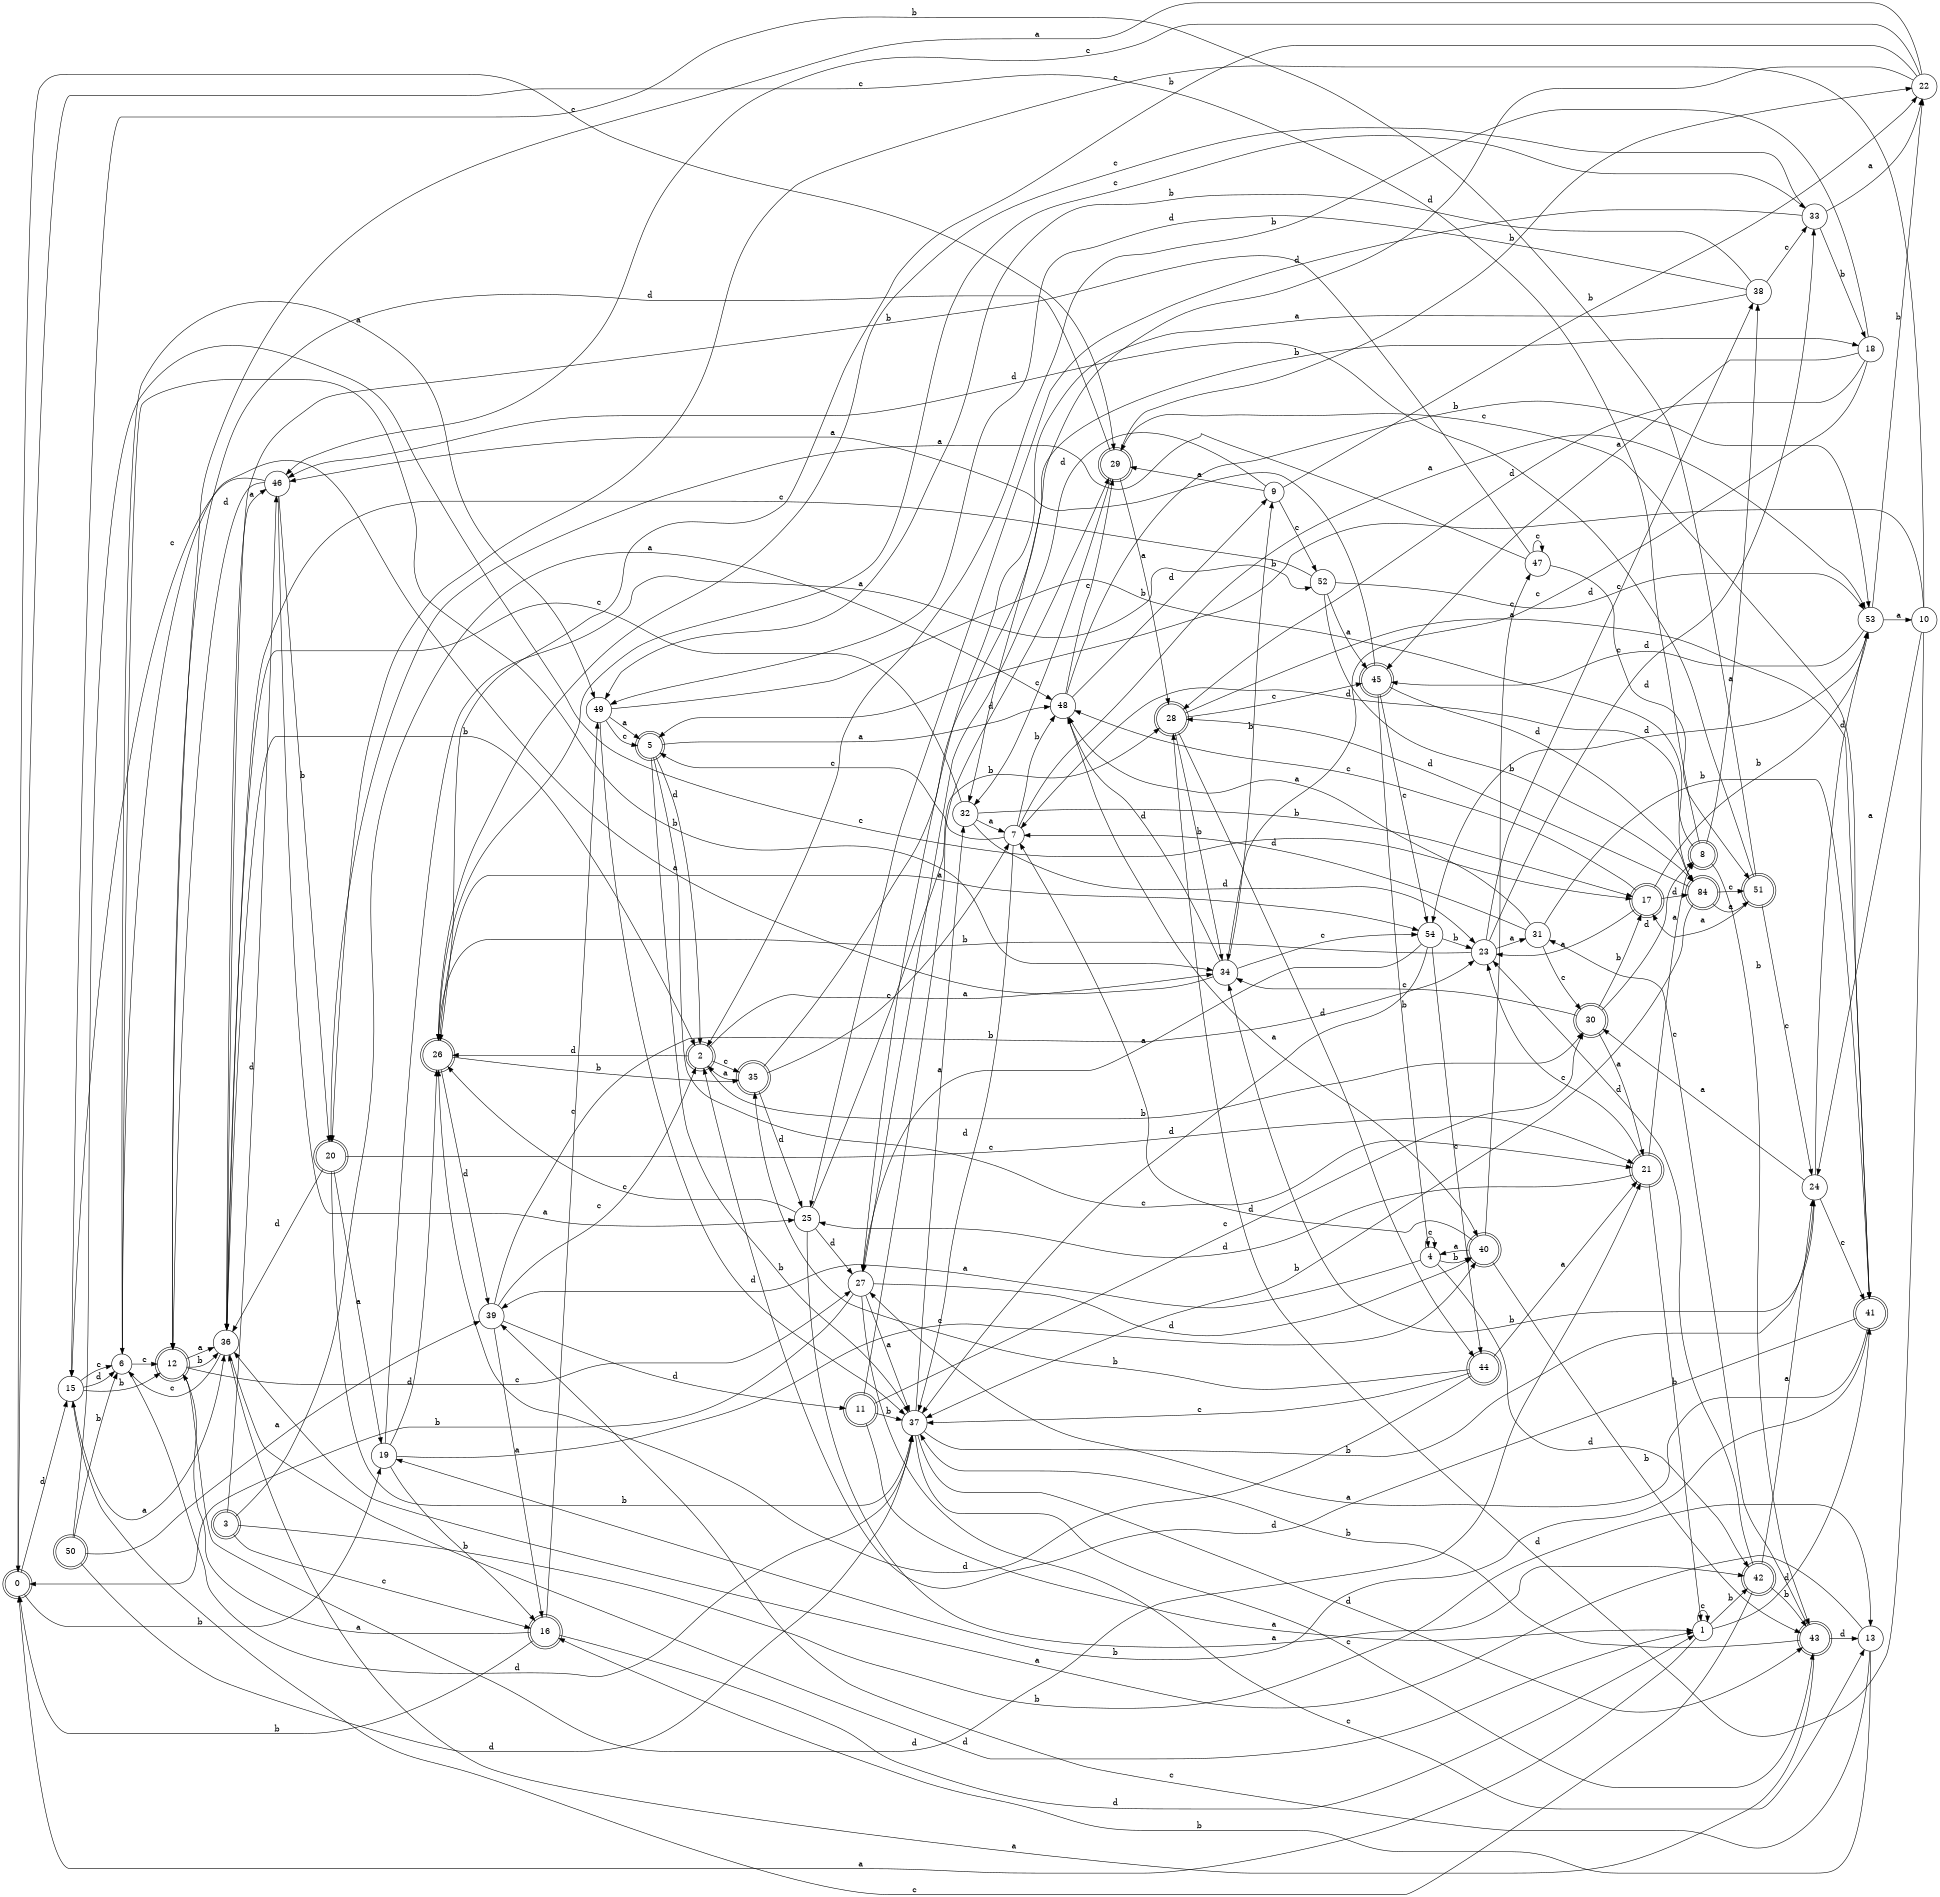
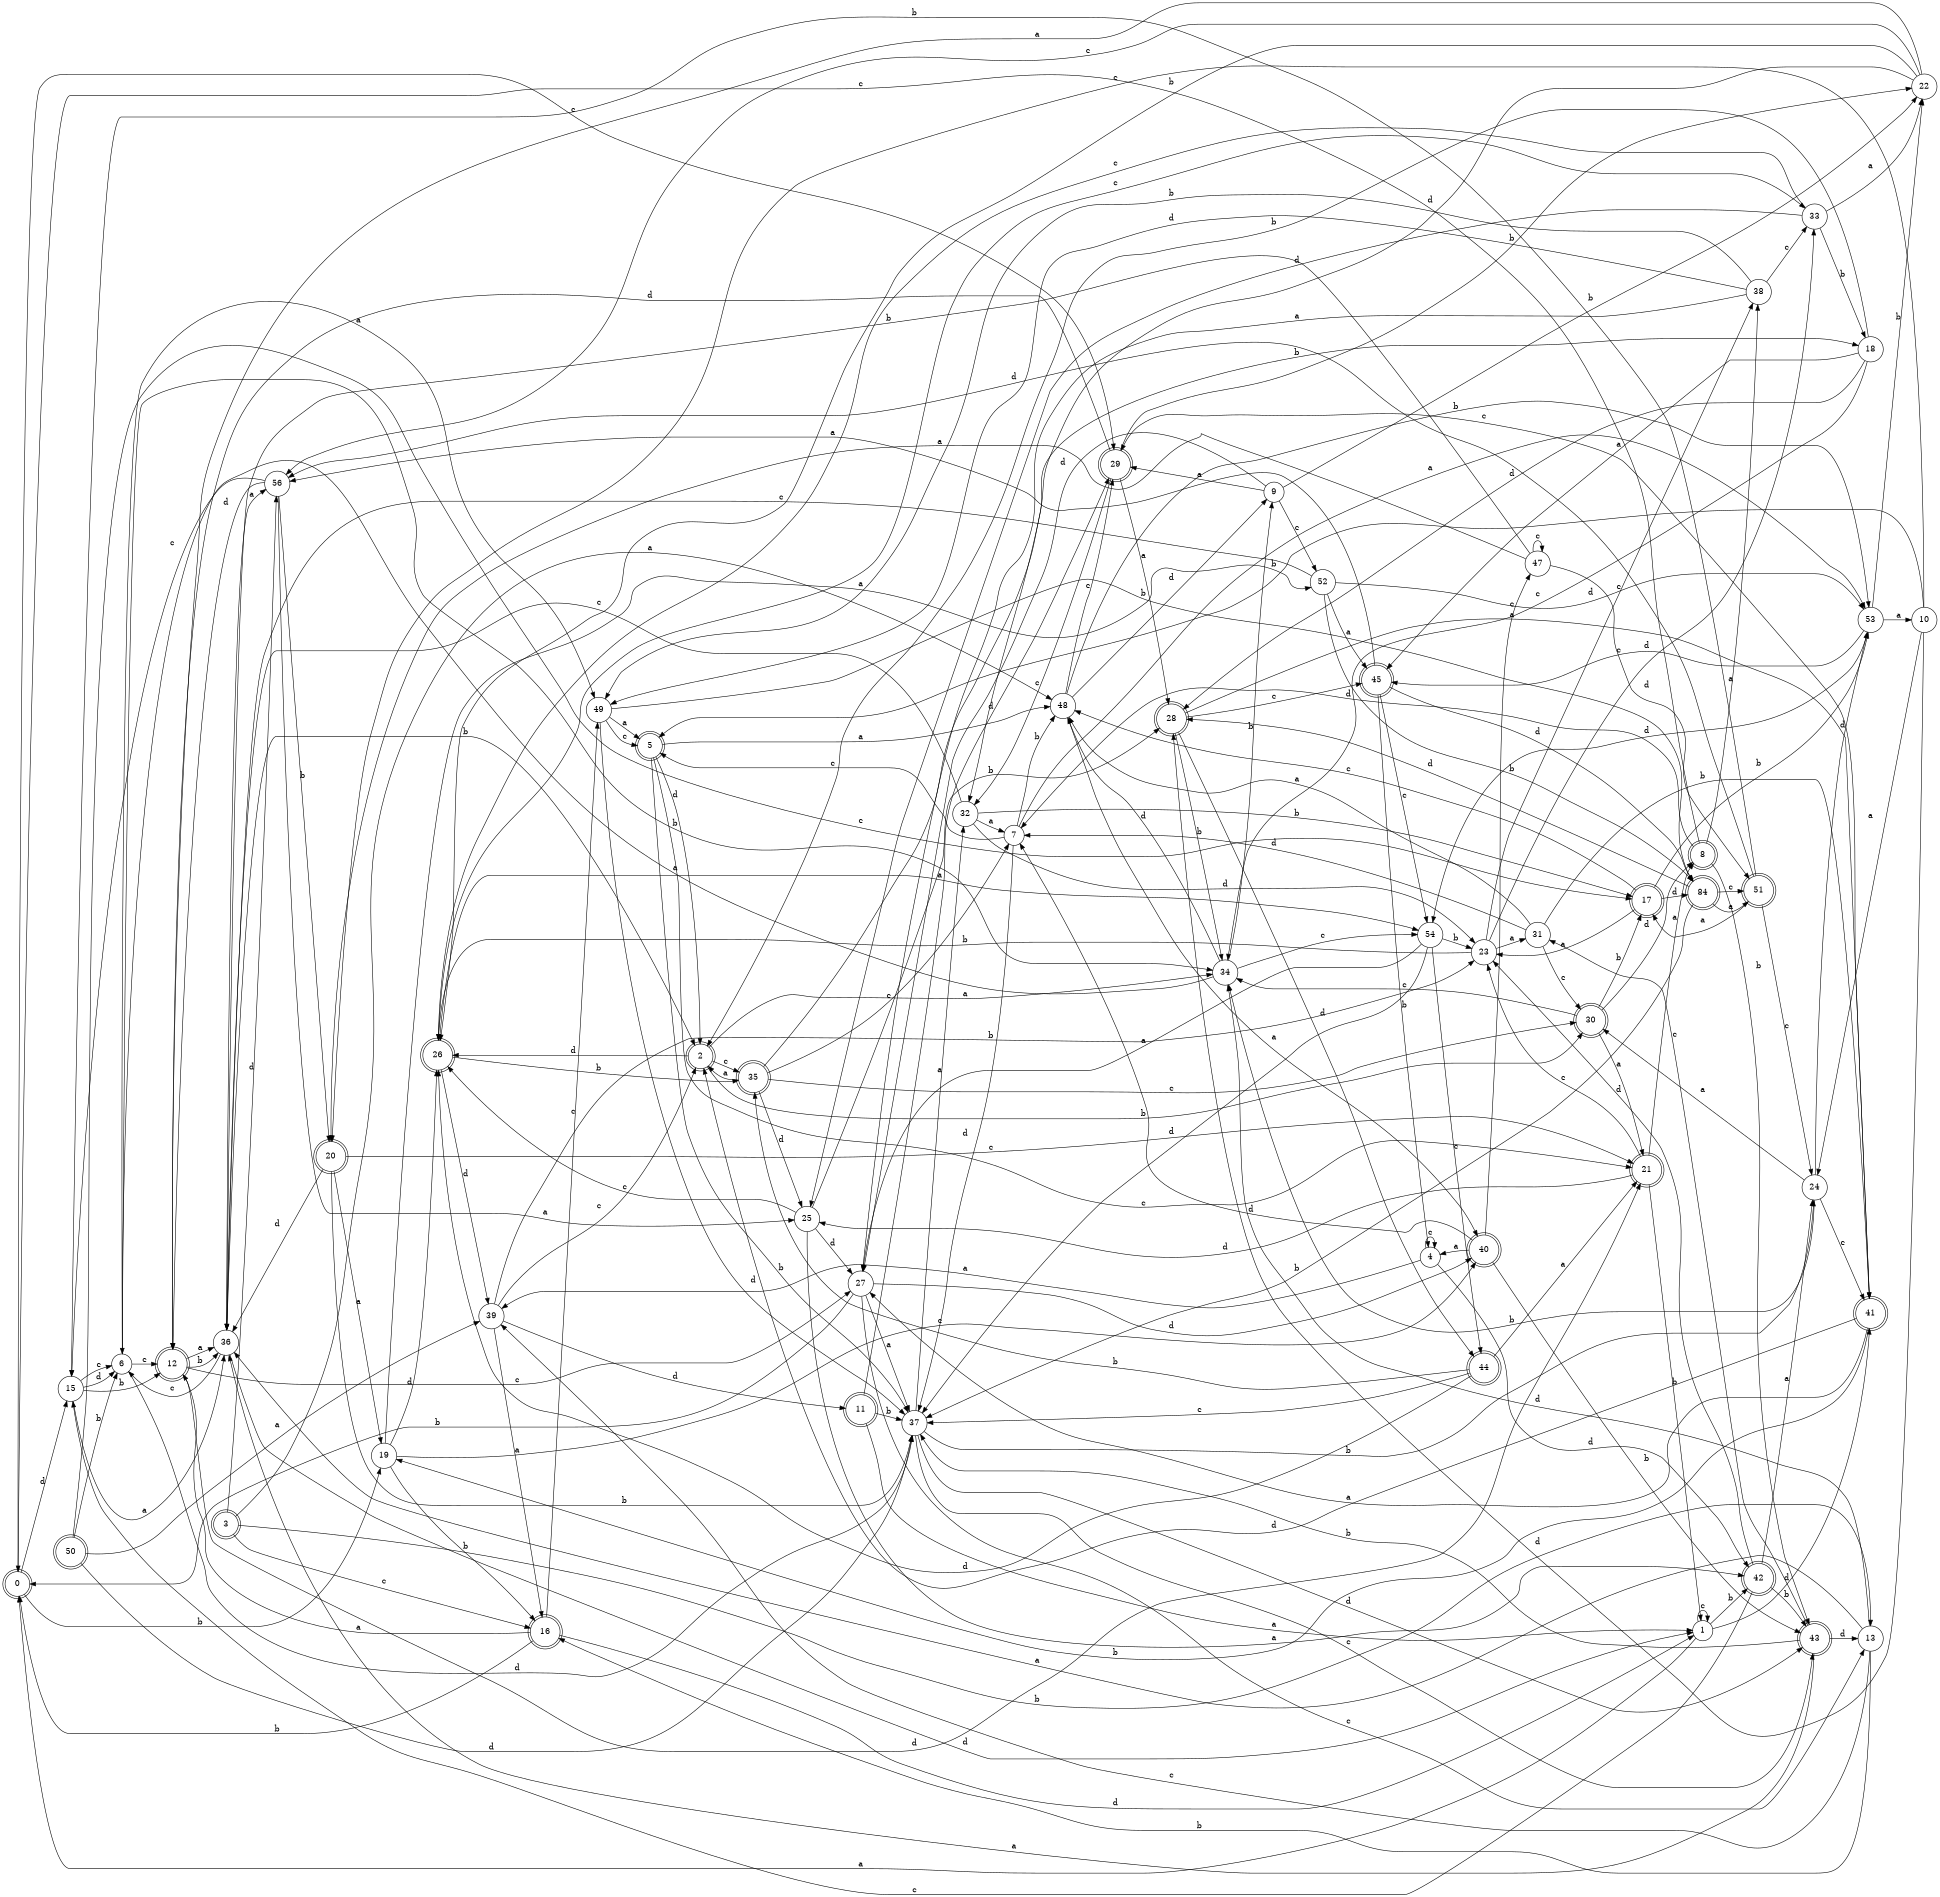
(277, 484) -> (277, 484)
(1223, 1236) -> (1173, 1093)
(1453, 1263) -> none
none -> (1470, 1392)
